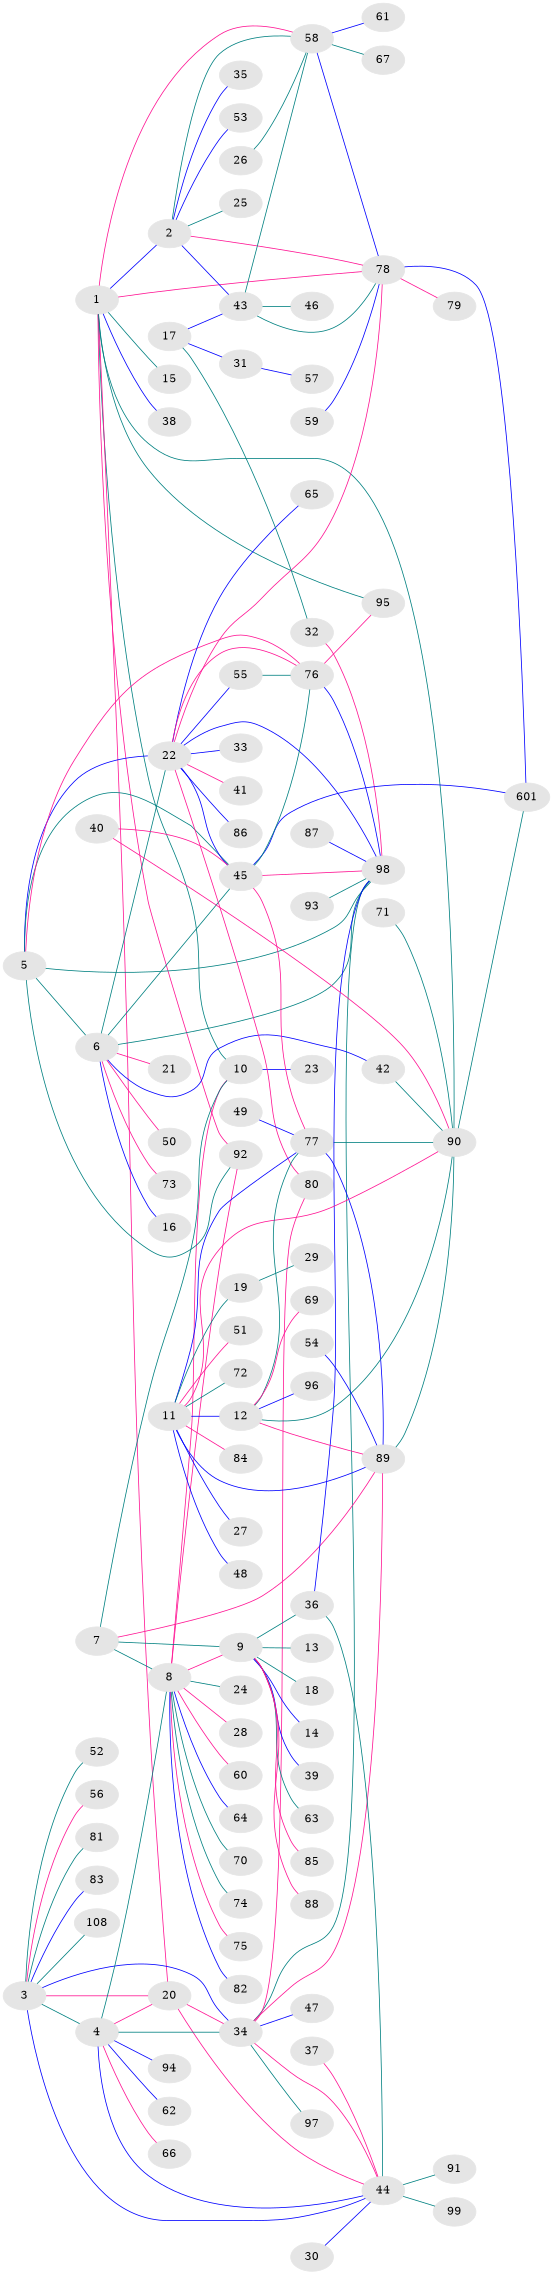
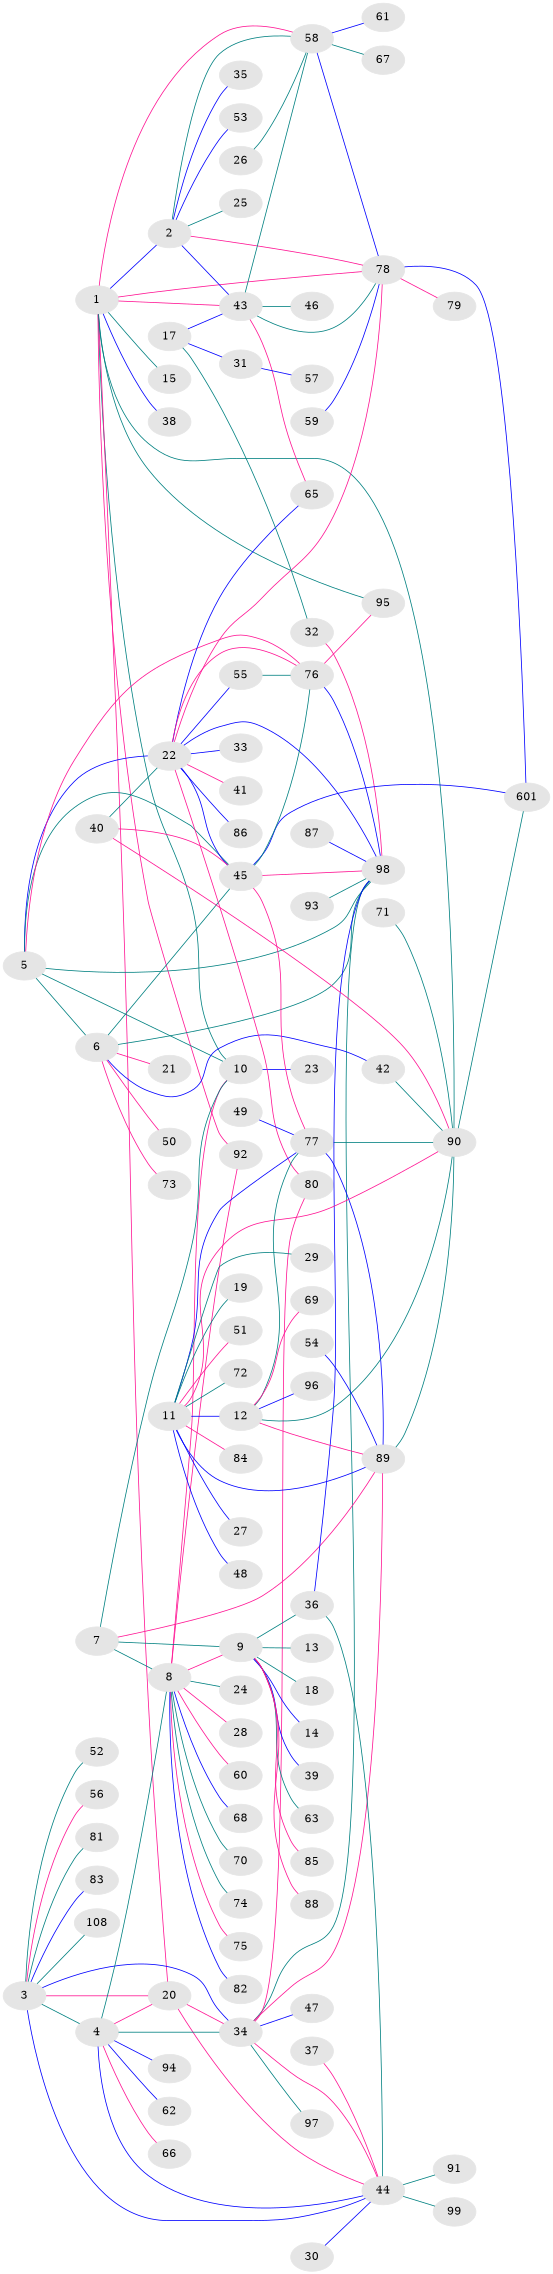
none -> (169, 303)
none -> (279, 400)
(133, 902) -> (136, 790)
(91, 1190) -> (133, 1018)
(170, 1228) -> none
(281, 1271) -> (208, 1299)
(241, 1818) -> (241, 1818)
